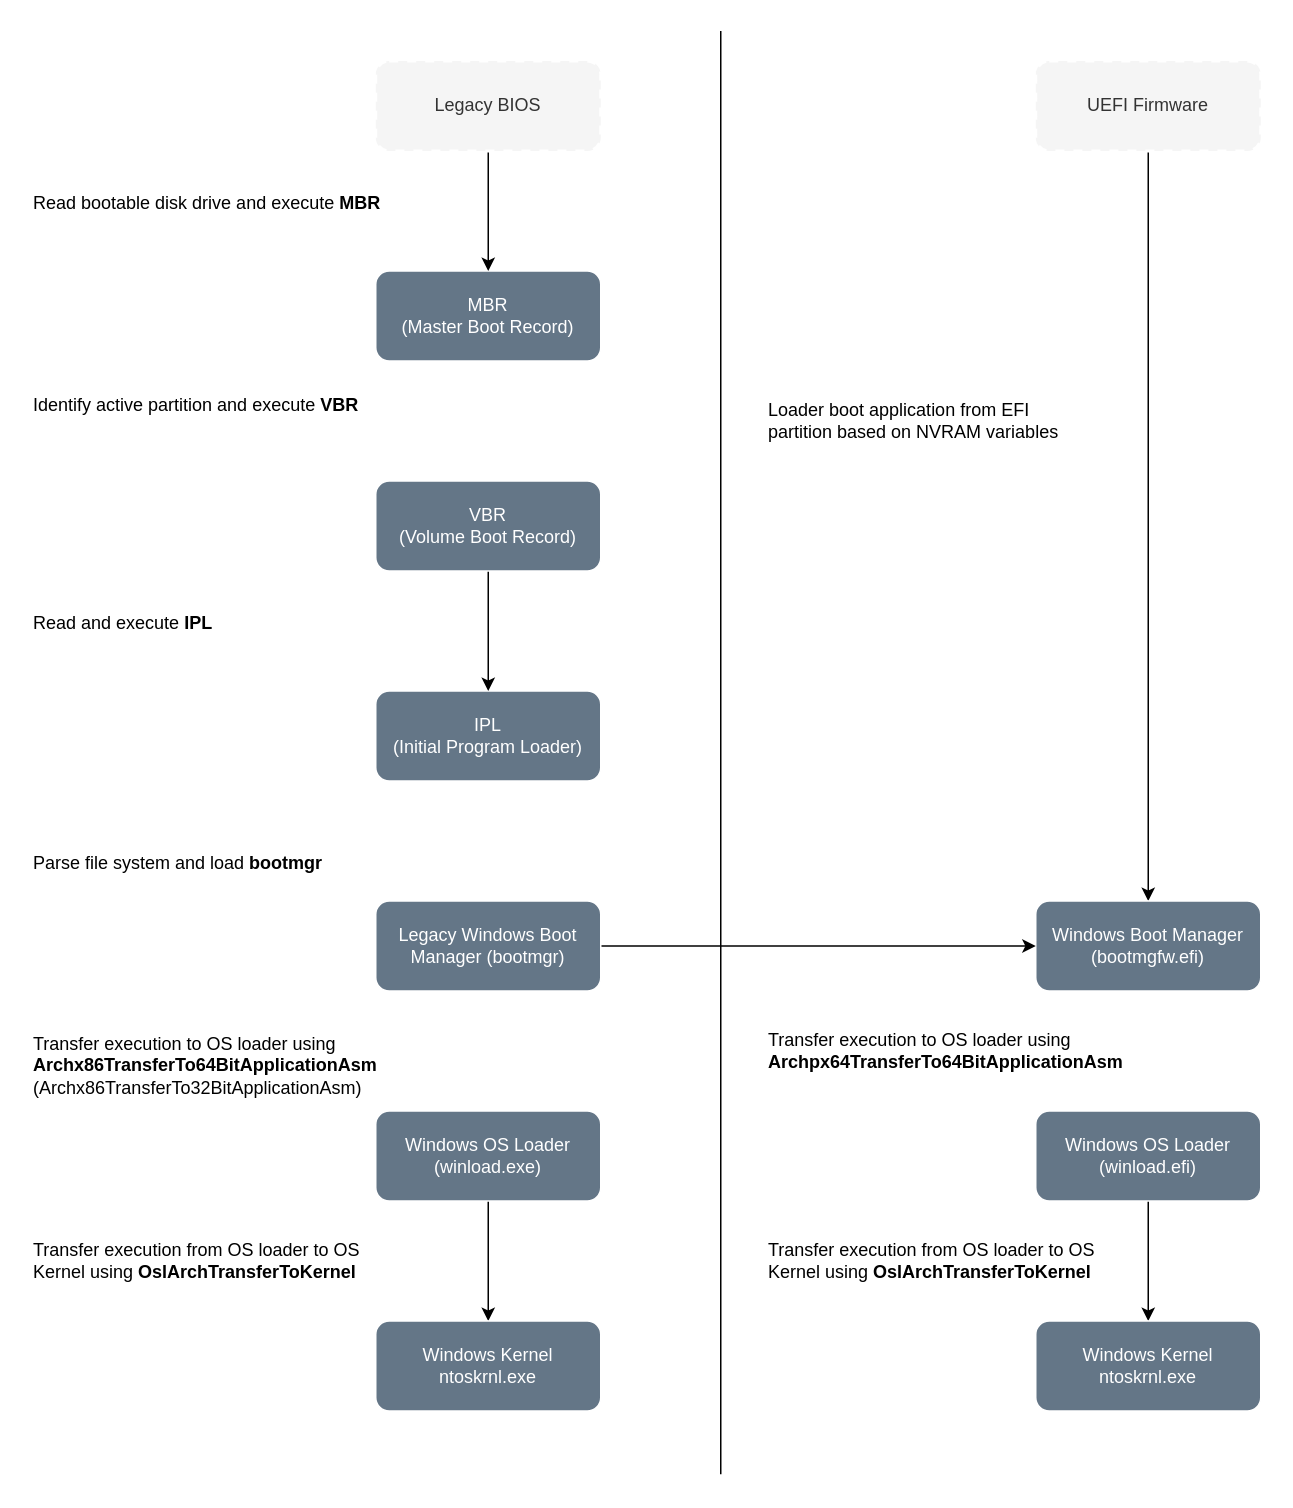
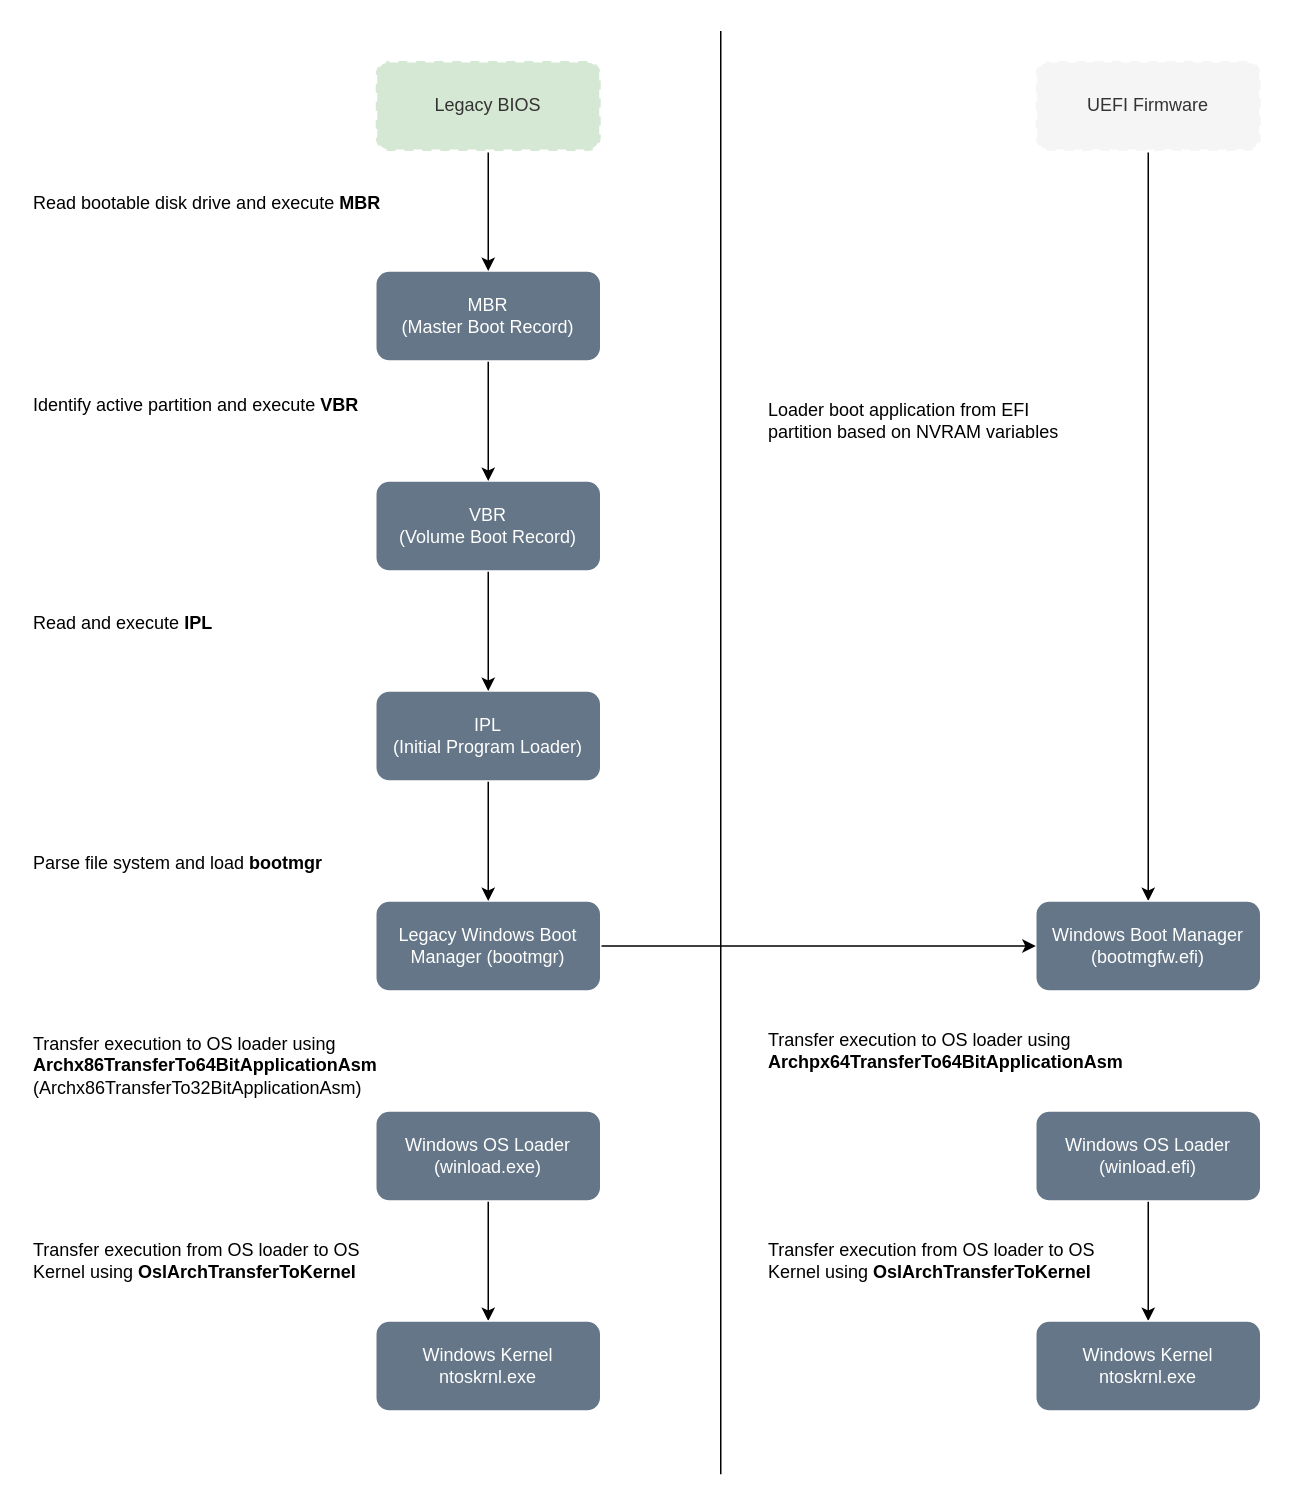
(488, 106) -> (488, 106)
none -> (488, 416)
none -> (488, 836)
